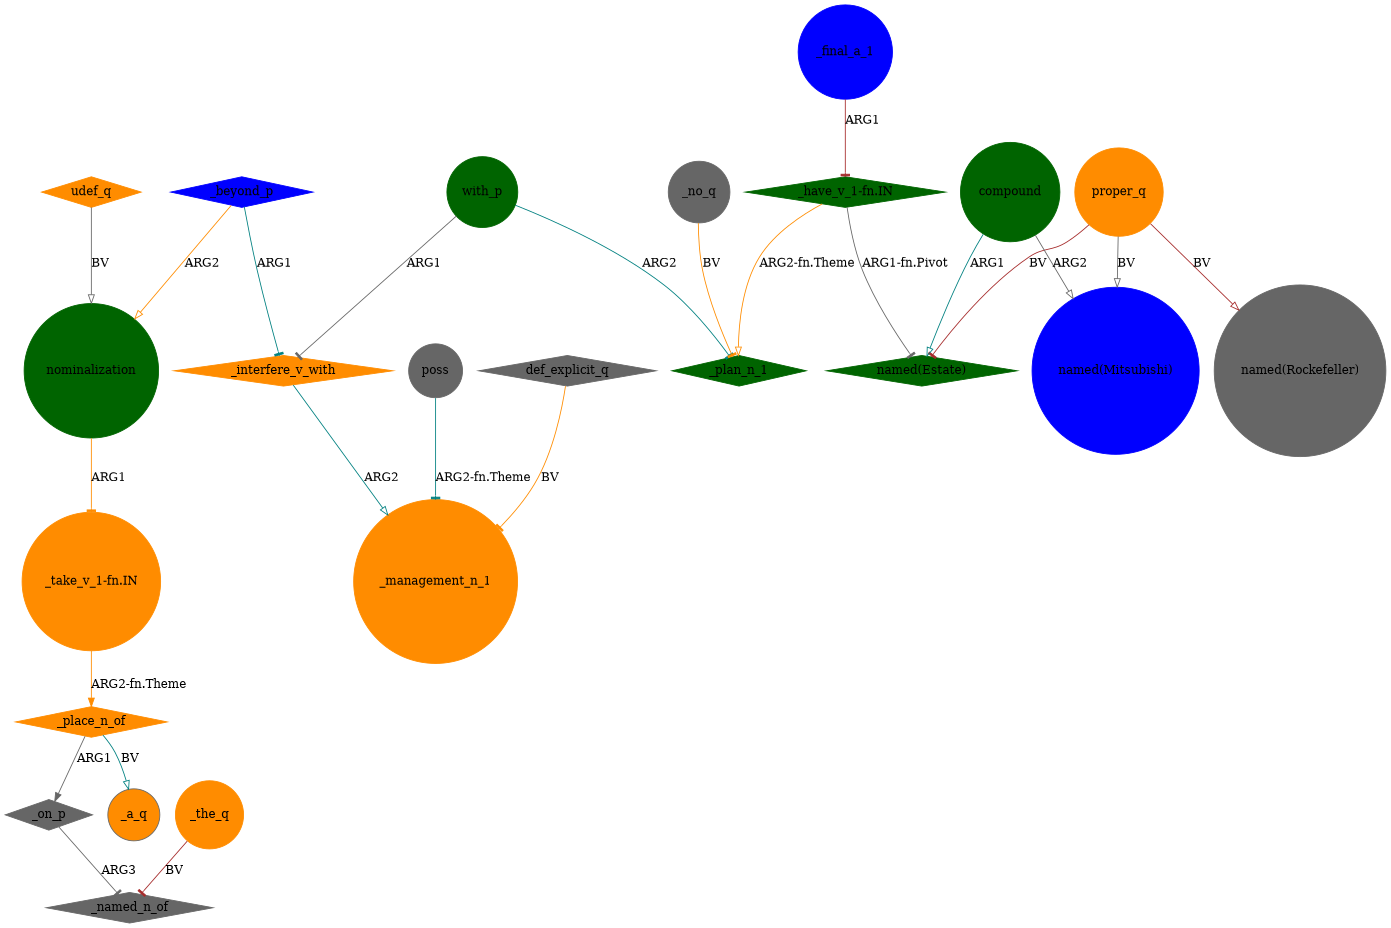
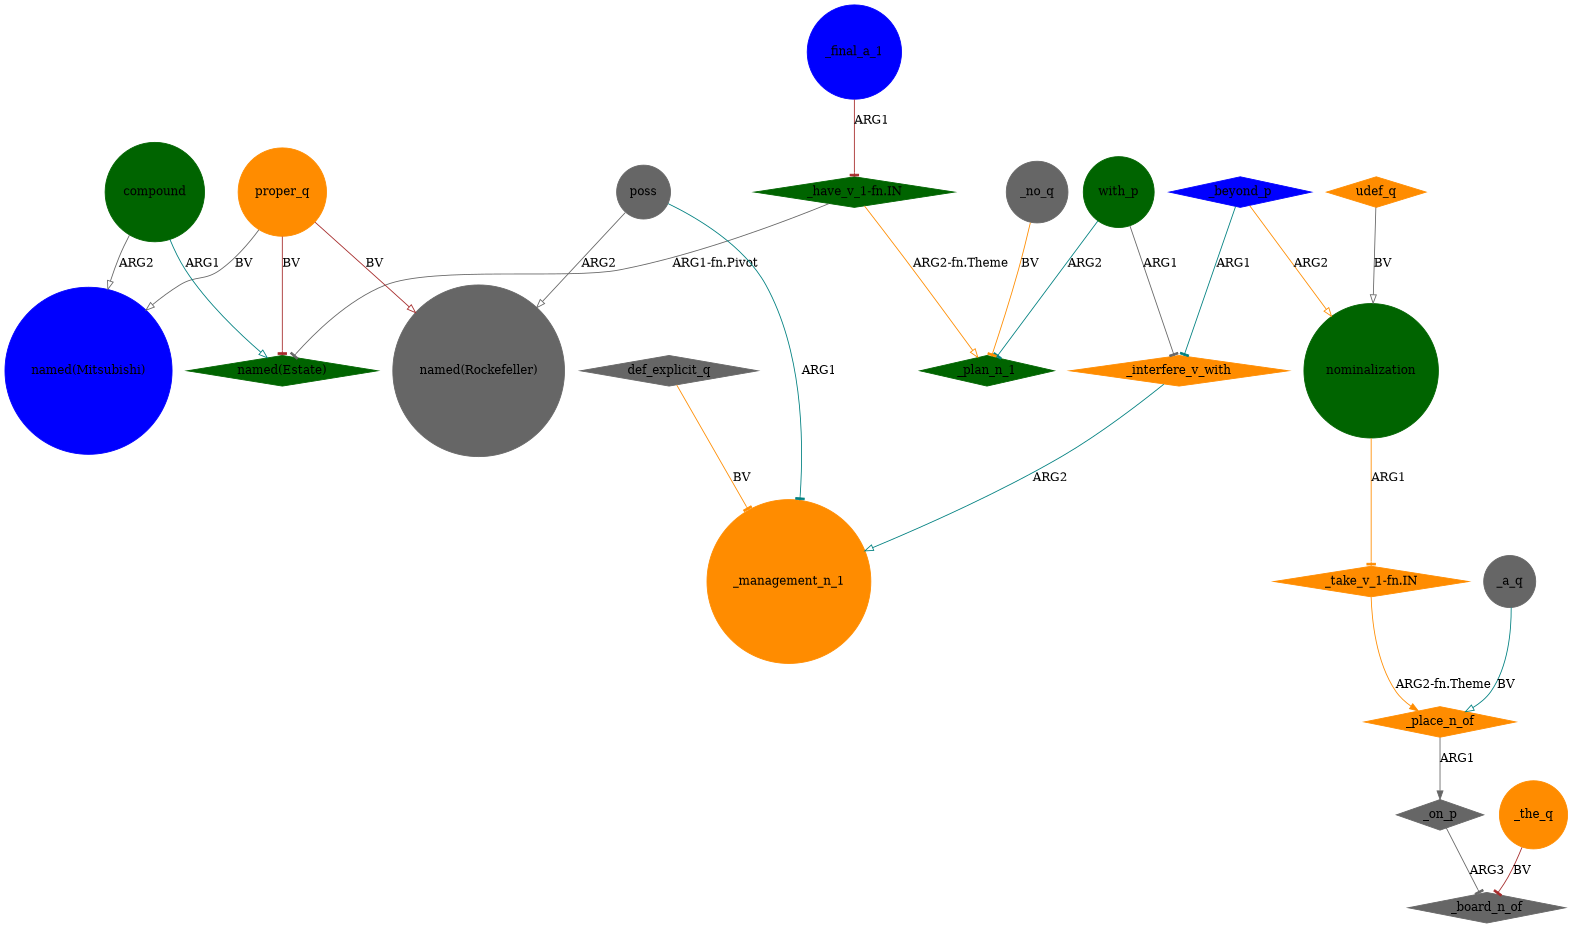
none -> (584, 257)
(483, 478) -> (819, 371)
(91, 582) -> (1371, 582)
(117, 757) -> (1504, 663)
(134, 815) -> (1510, 582)
(130, 908) -> (1487, 908)
